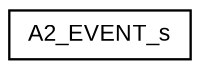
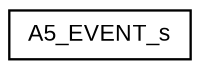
(100, 35) -> (100, 35)
